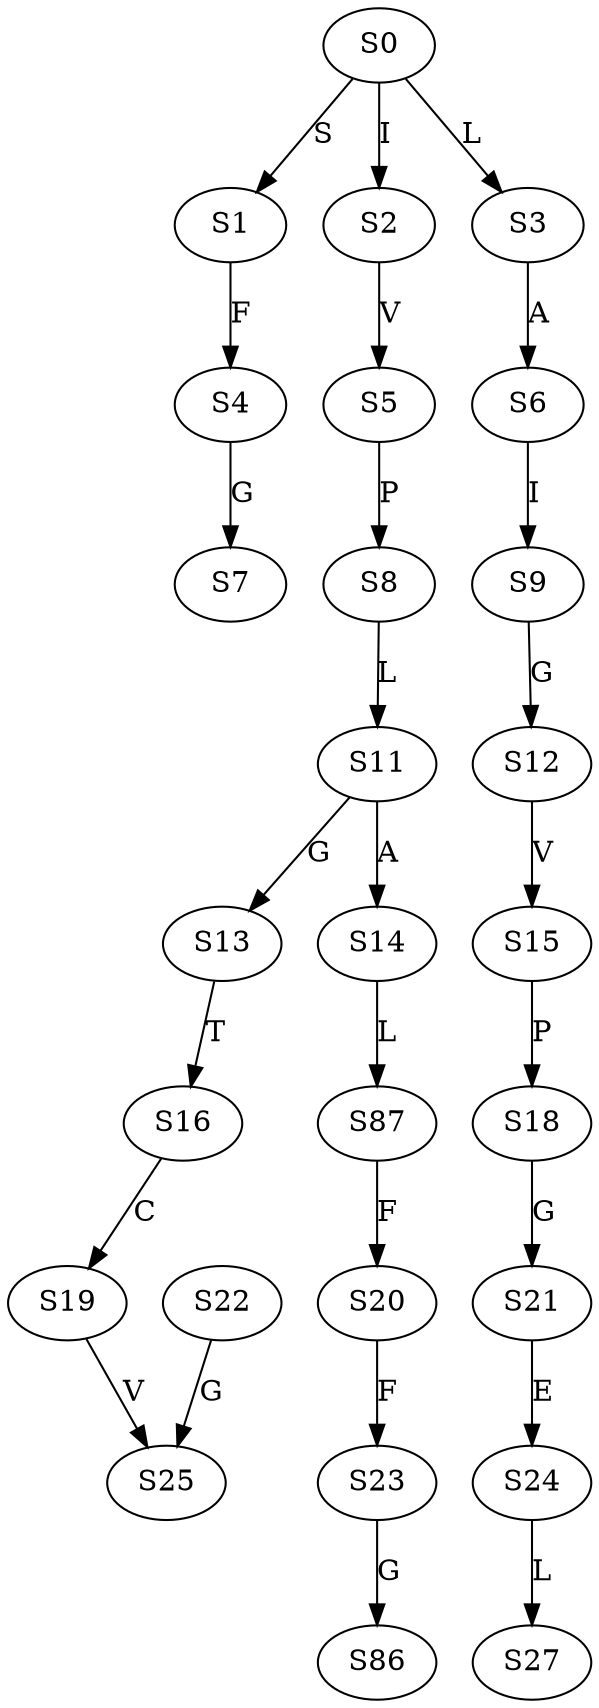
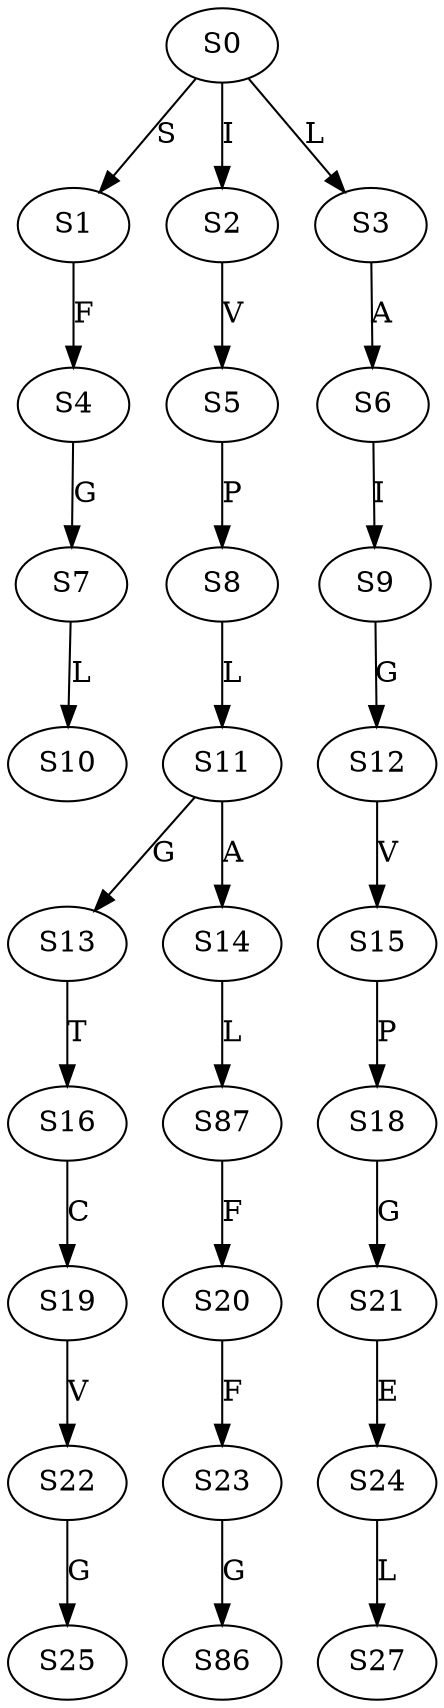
none -> (67, 764)
(112, 1384) -> (67, 1383)
